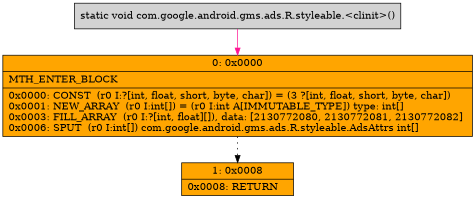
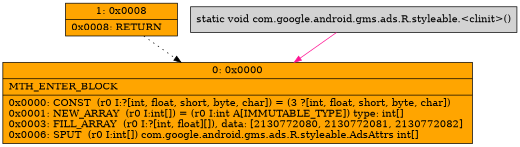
(238, 146) -> (160, 47)
